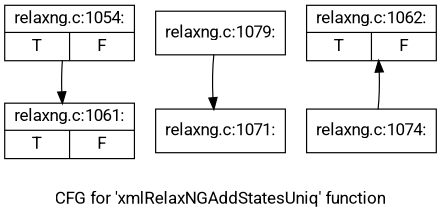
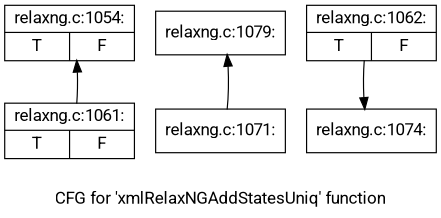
(62, 76) -> (77, 88)
(213, 76) -> (228, 88)
(379, 91) -> (363, 79)
